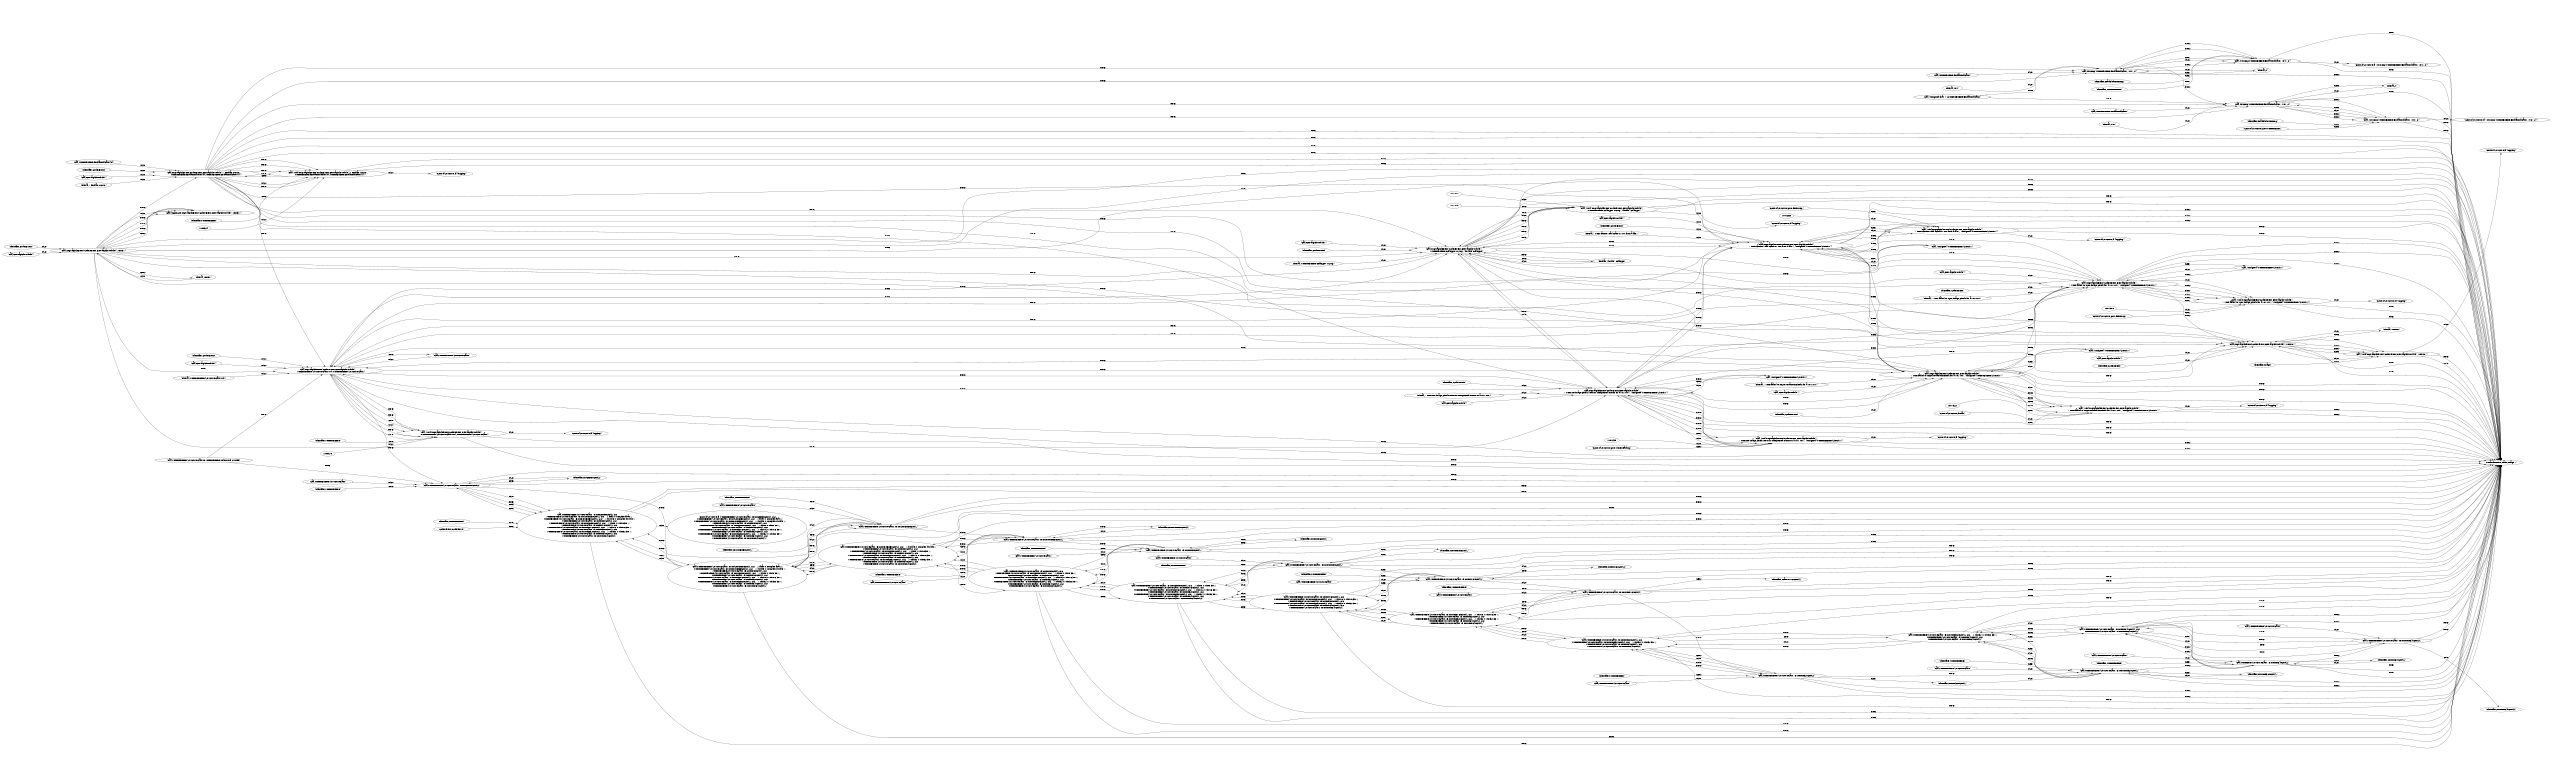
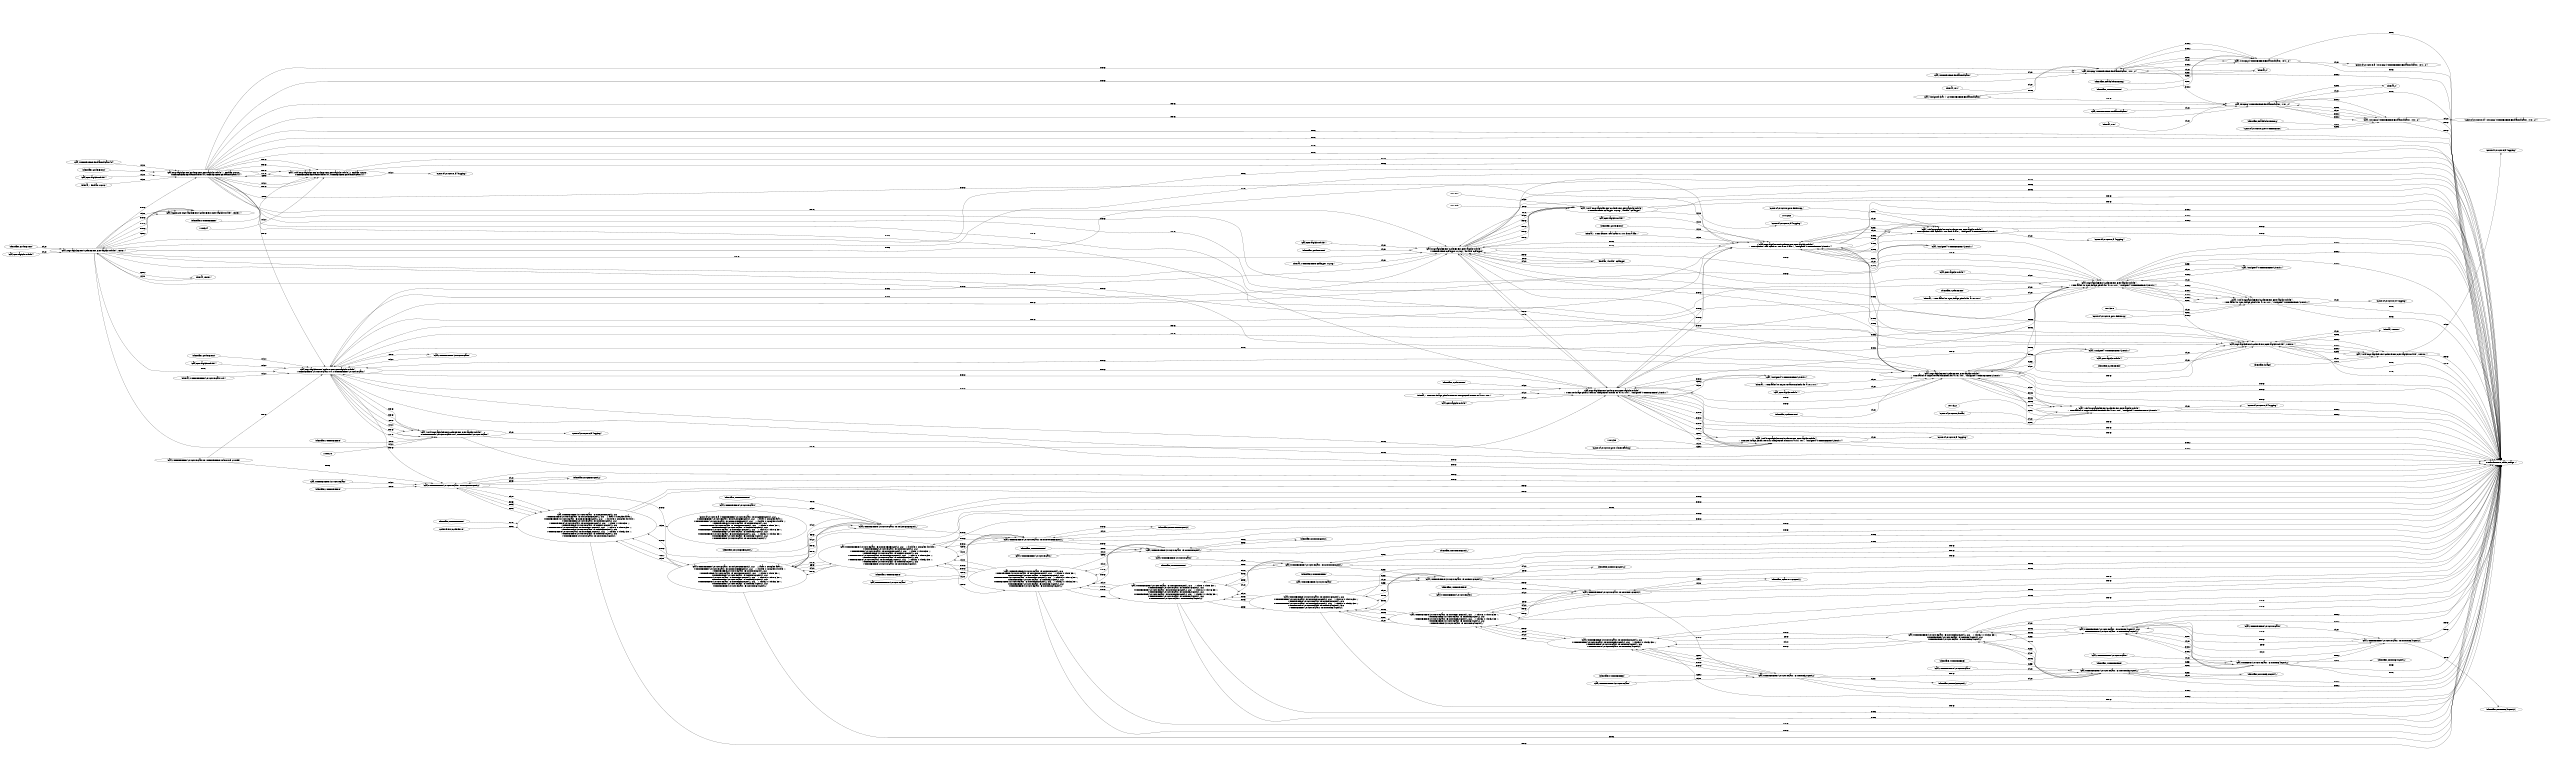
(1384, 551) -> none
(1524, 583) -> (1524, 583)
none -> (1701, 584)
(2336, 664) -> none
(2188, 666) -> (2188, 666)
